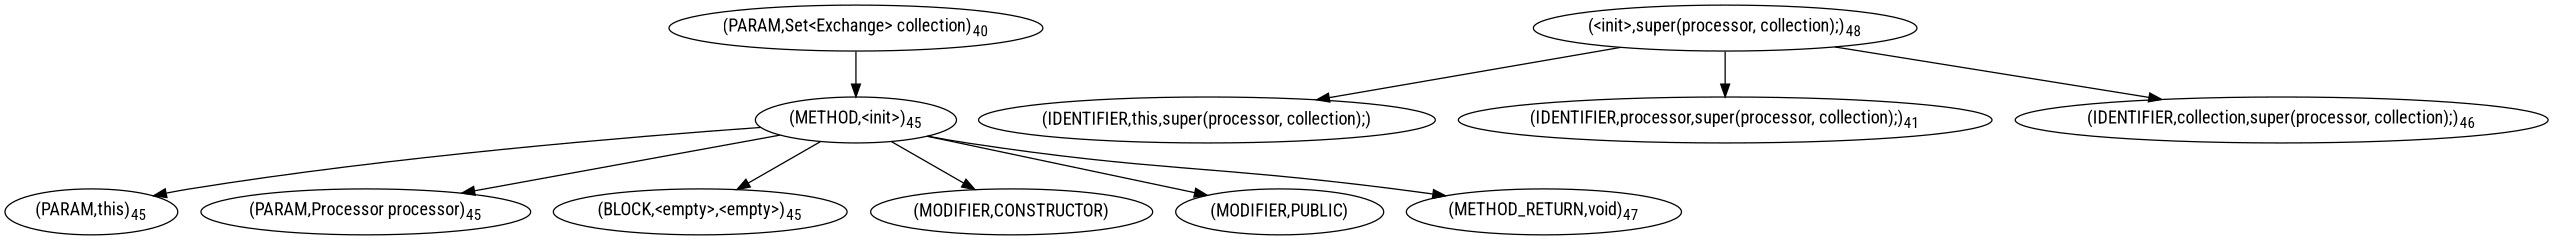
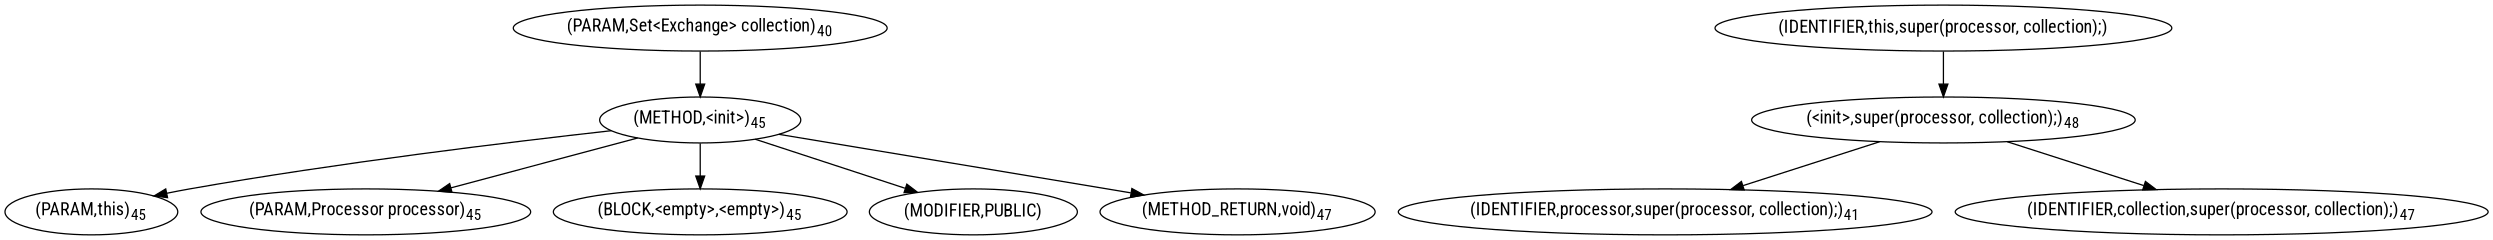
(1475, 73) -> (1943, 68)
(2468, 118) -> (2408, 210)
(1012, 212) -> none
